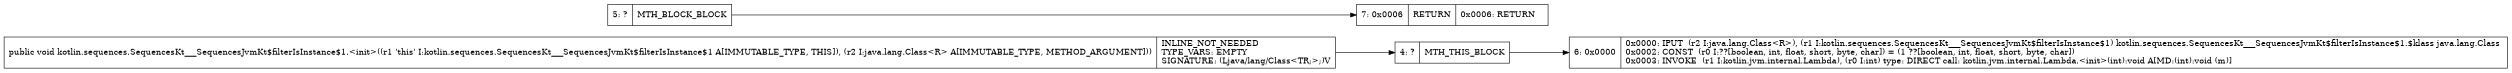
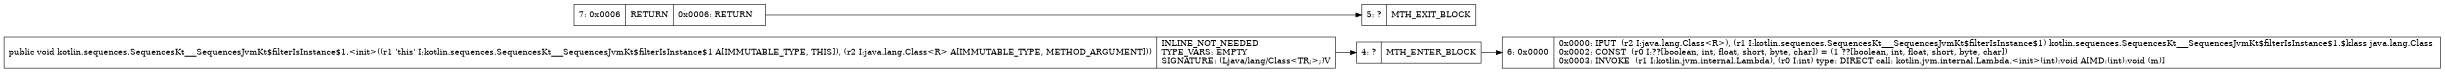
(682, 15) -> (1431, 15)
(1041, 15) -> (1061, 15)
(1465, 52) -> (1431, 52)
